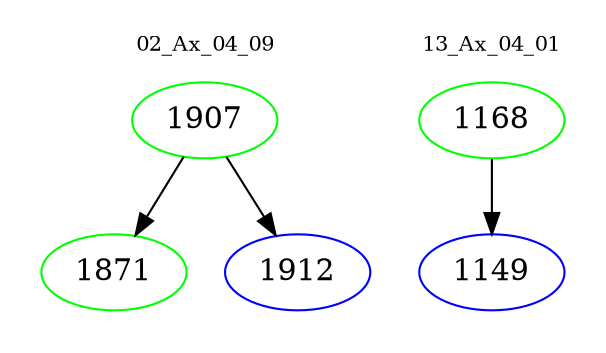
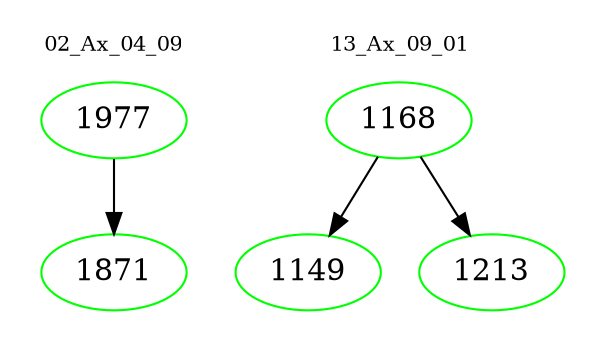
(492, 45) -> (400, 45)
(205, 120) -> (114, 120)
(298, 272) -> none
none -> (492, 272)
(492, 272) -> (308, 272)
